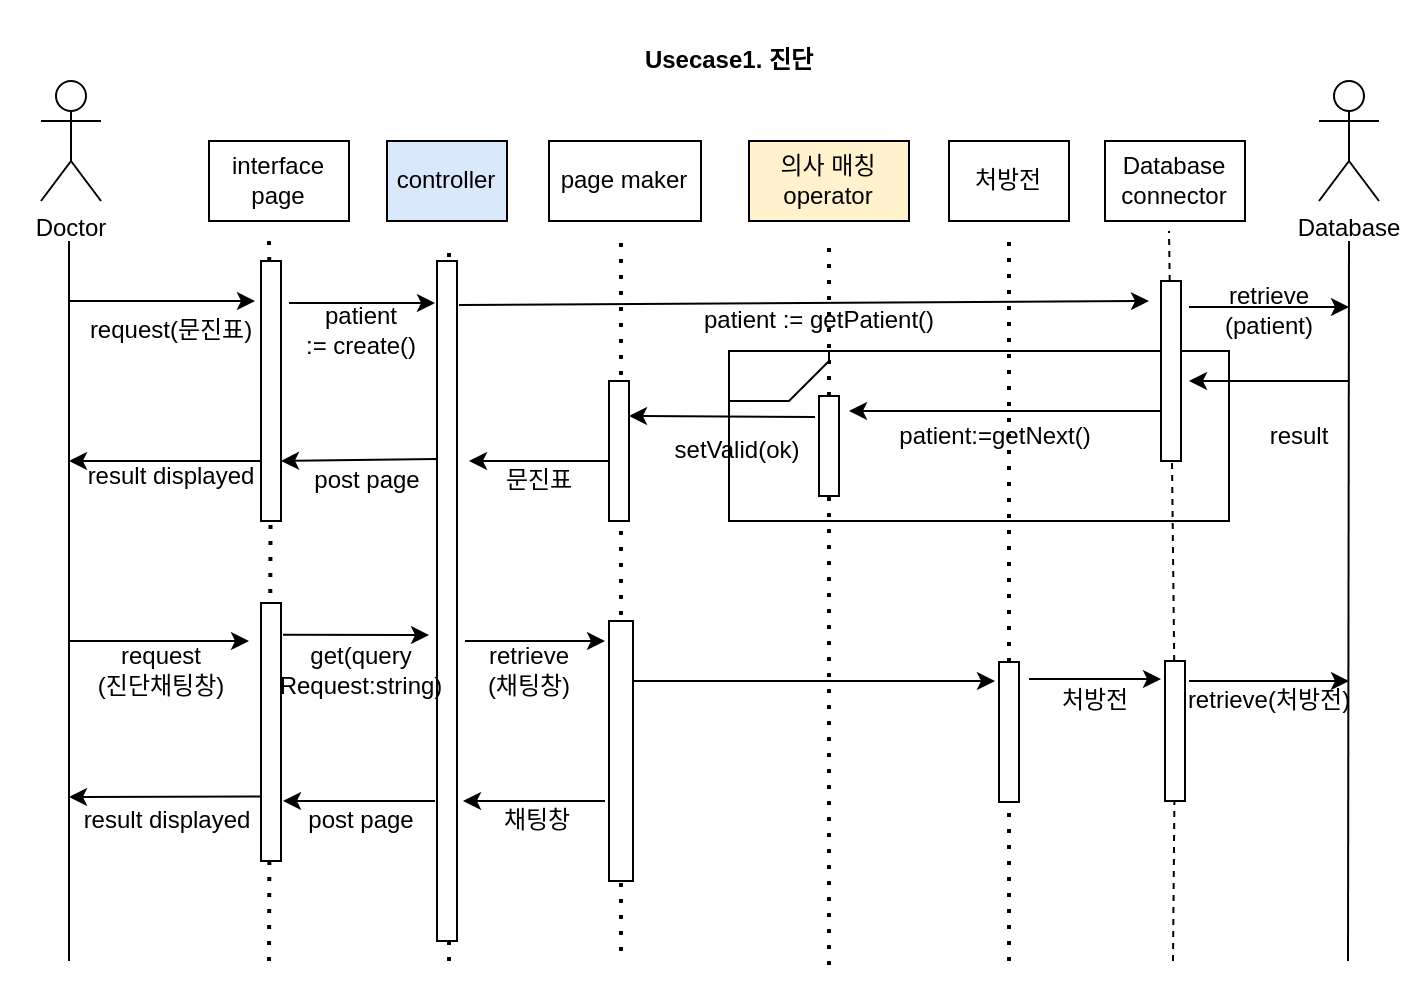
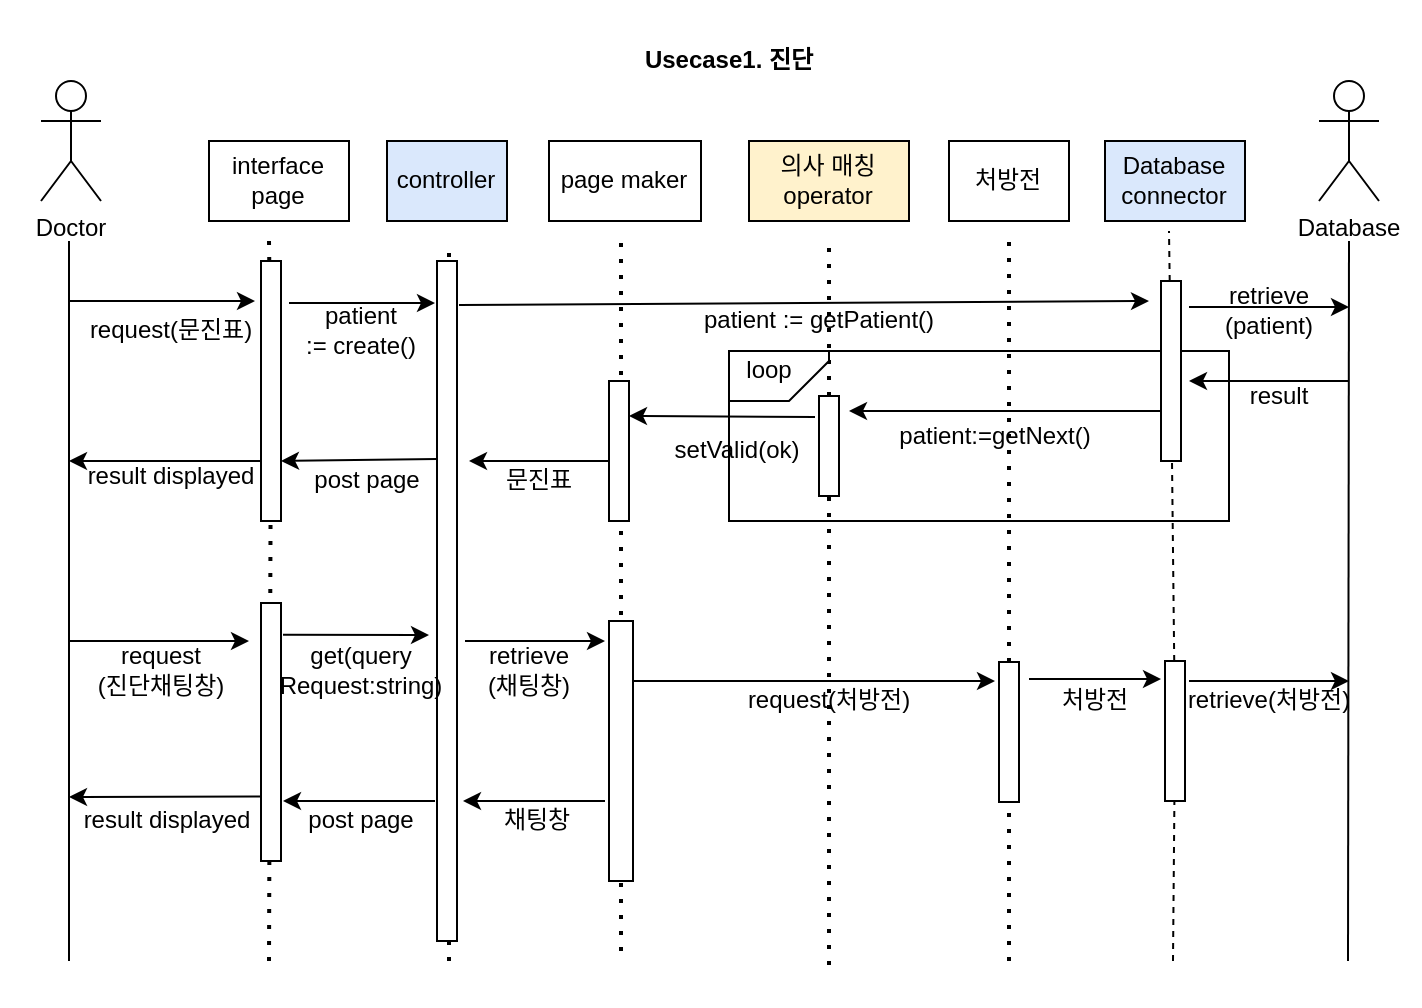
(1175, 181) -> (1175, 181)
none -> (769, 371)
(1299, 436) -> (1279, 396)
none -> (829, 701)
